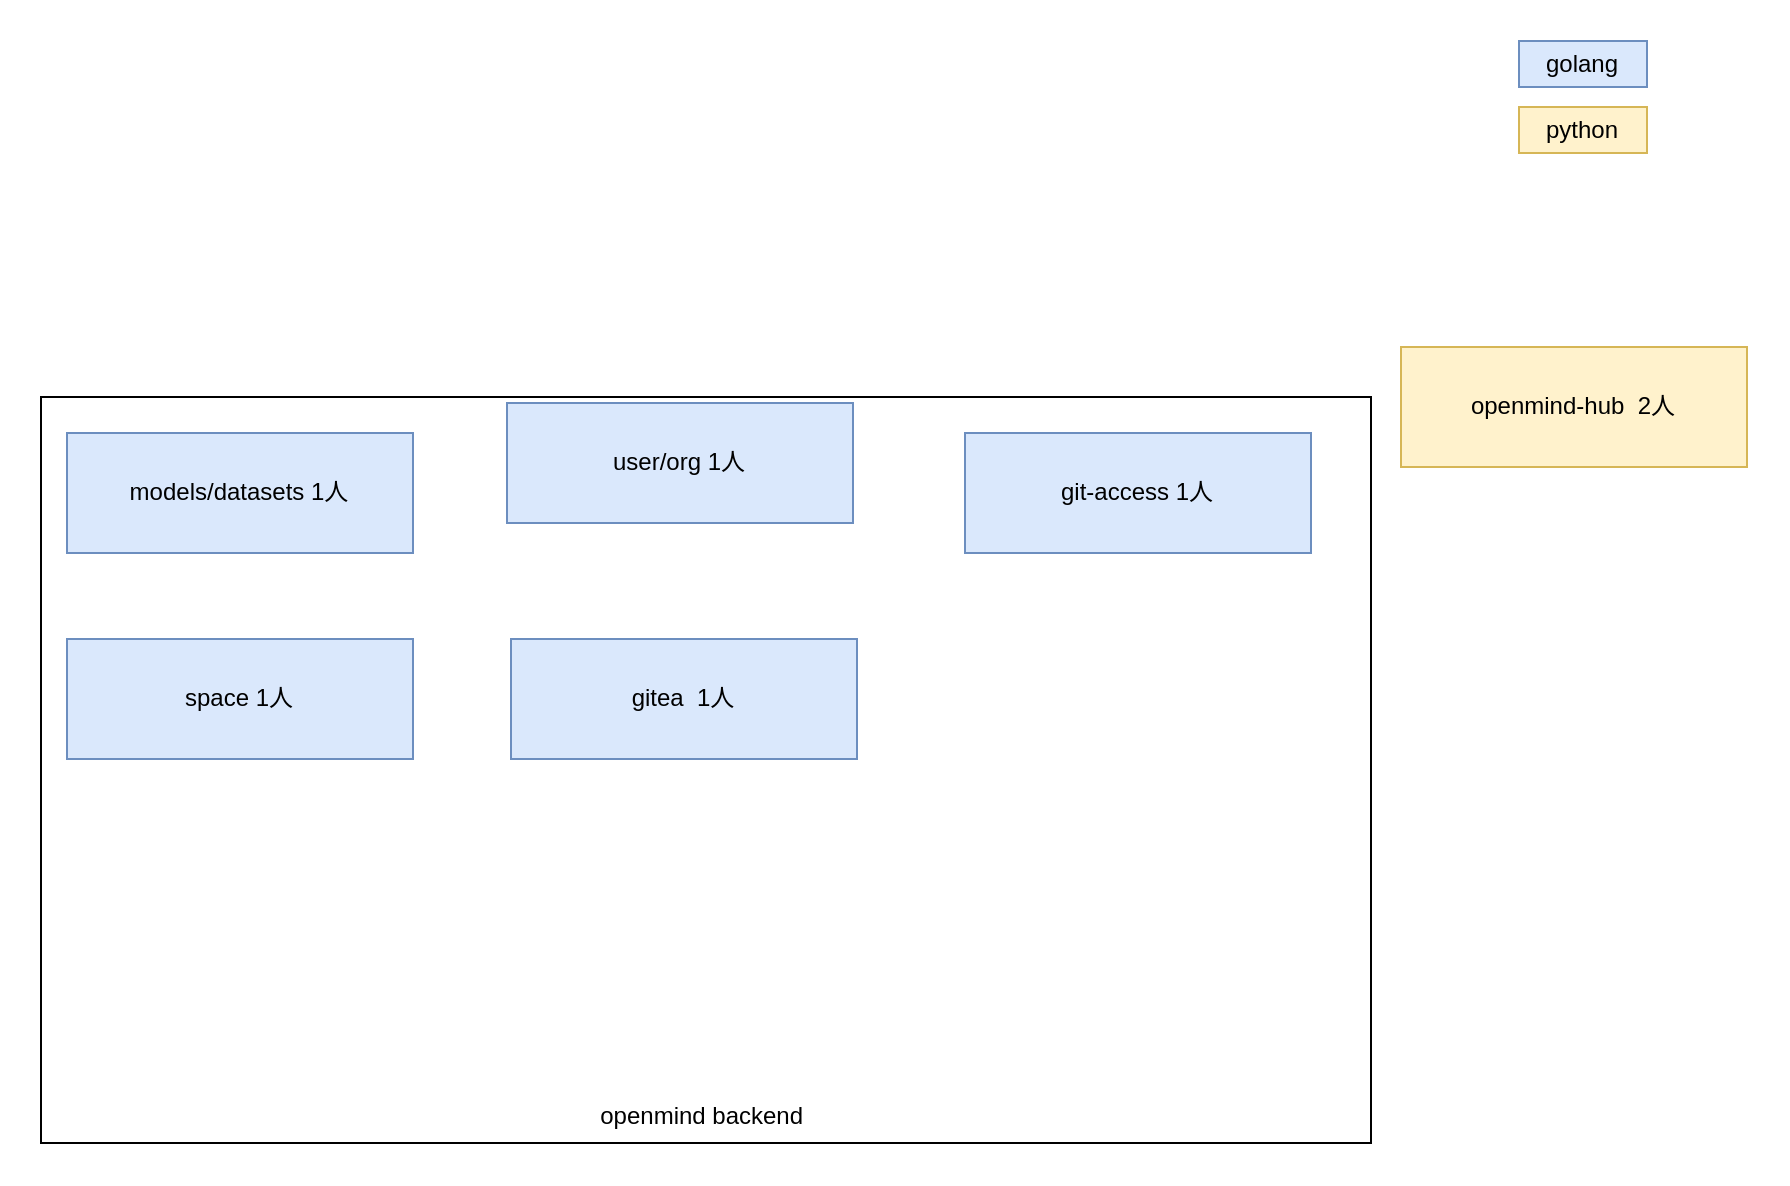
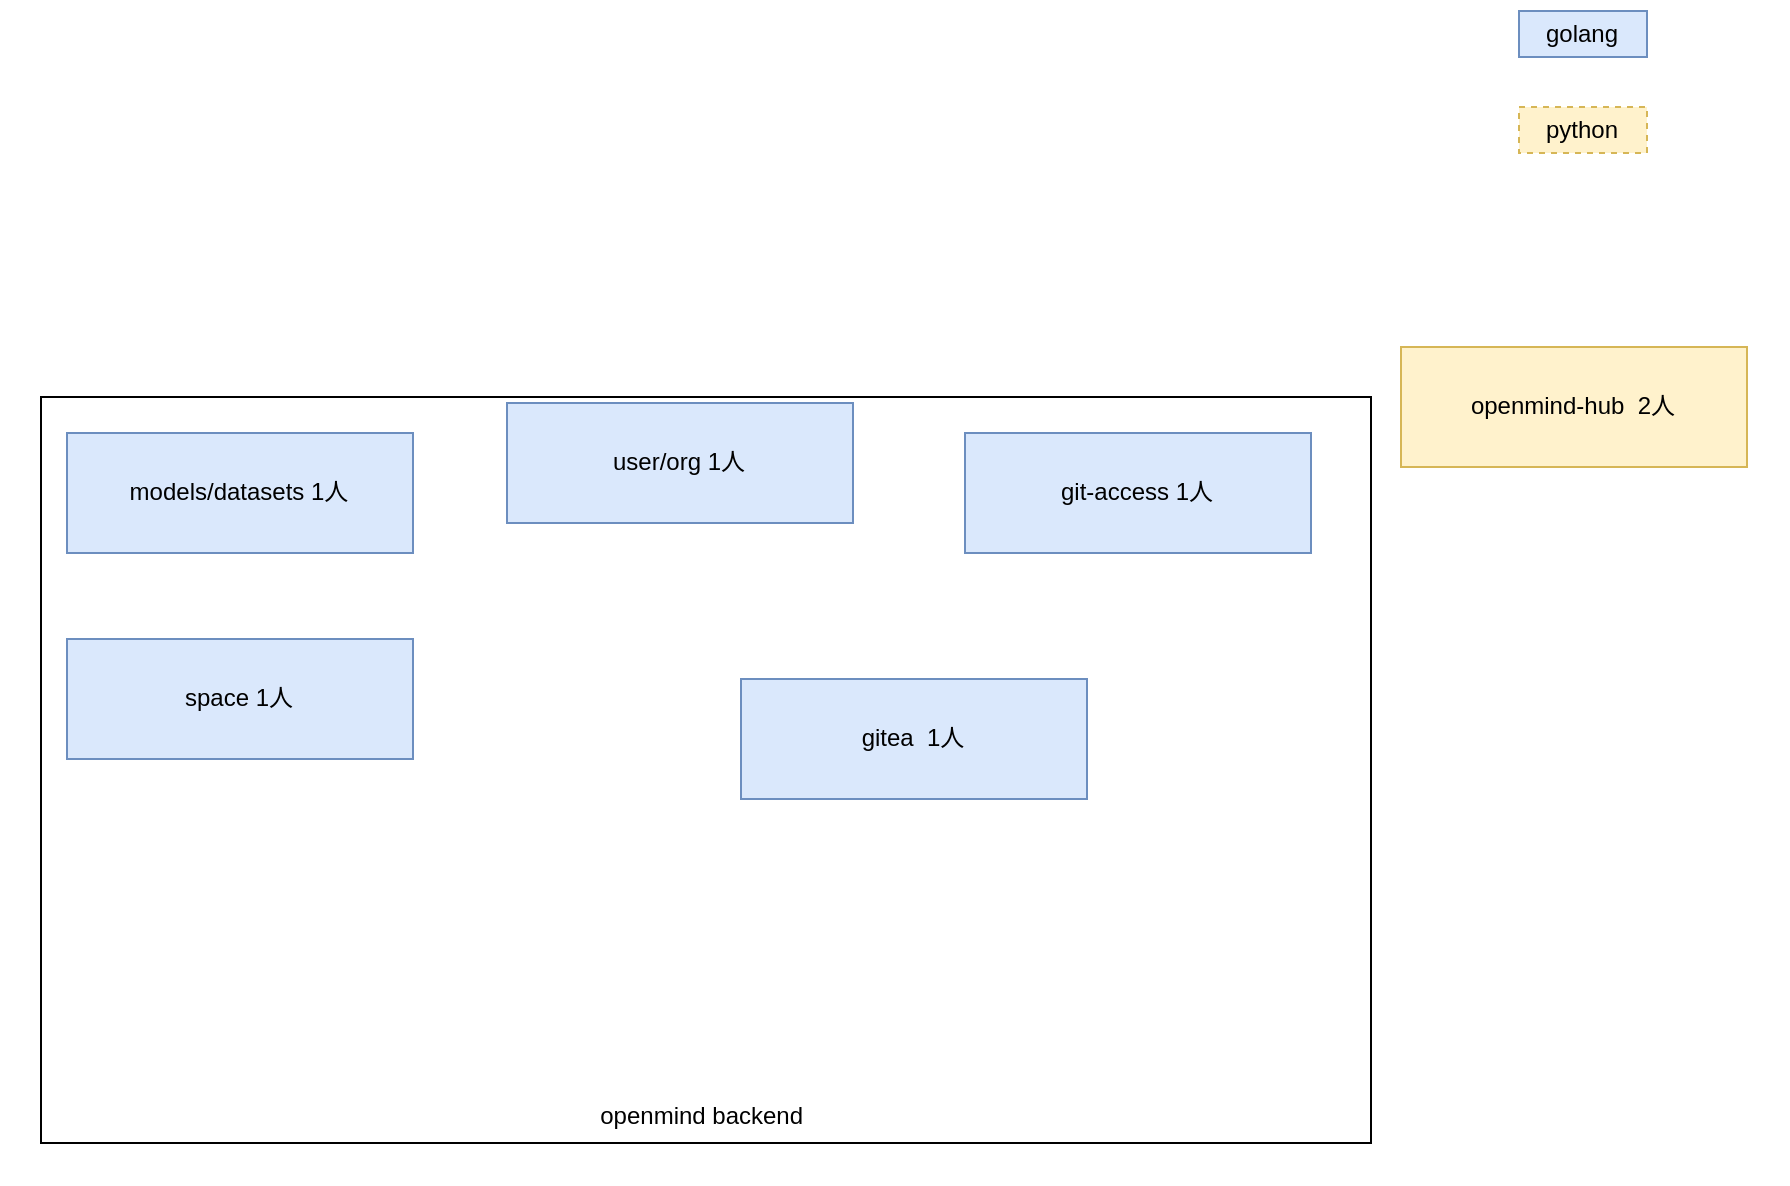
(1583, 64) -> (1583, 34)
(1583, 130) -> (1583, 130)
(684, 699) -> (914, 739)
